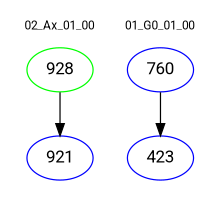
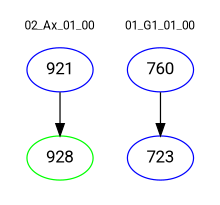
(160, 26) -> (160, 26)
(60, 108) -> (60, 108)
(160, 158) -> (160, 158)
